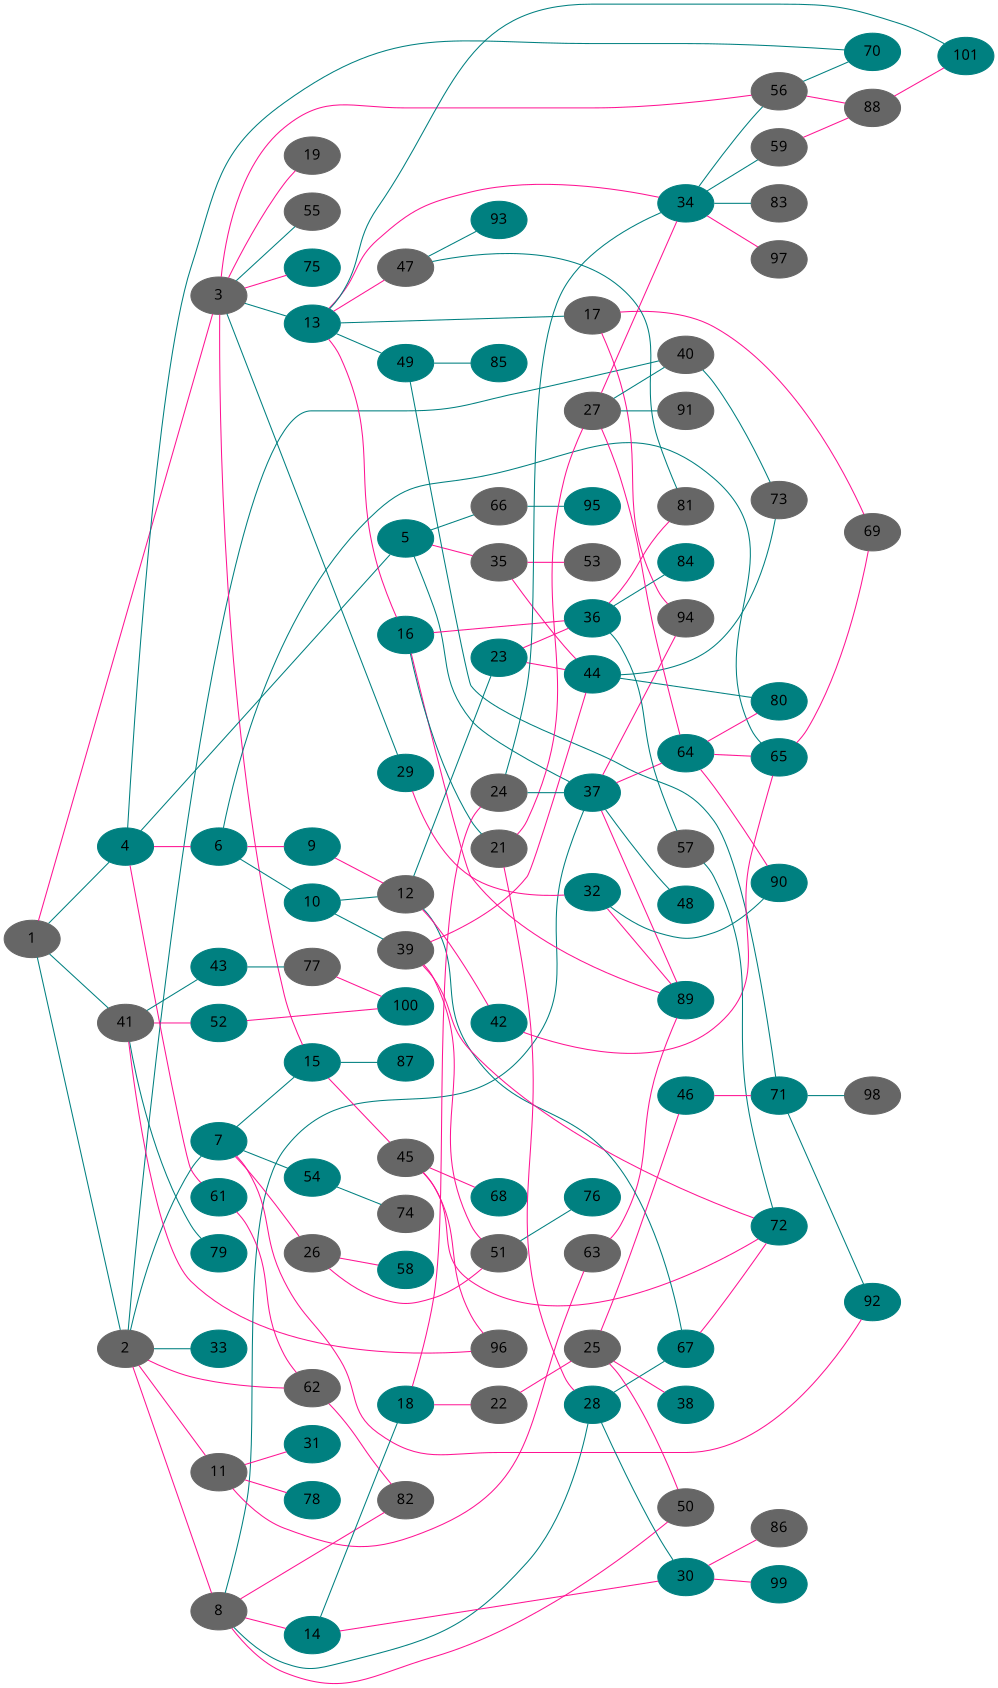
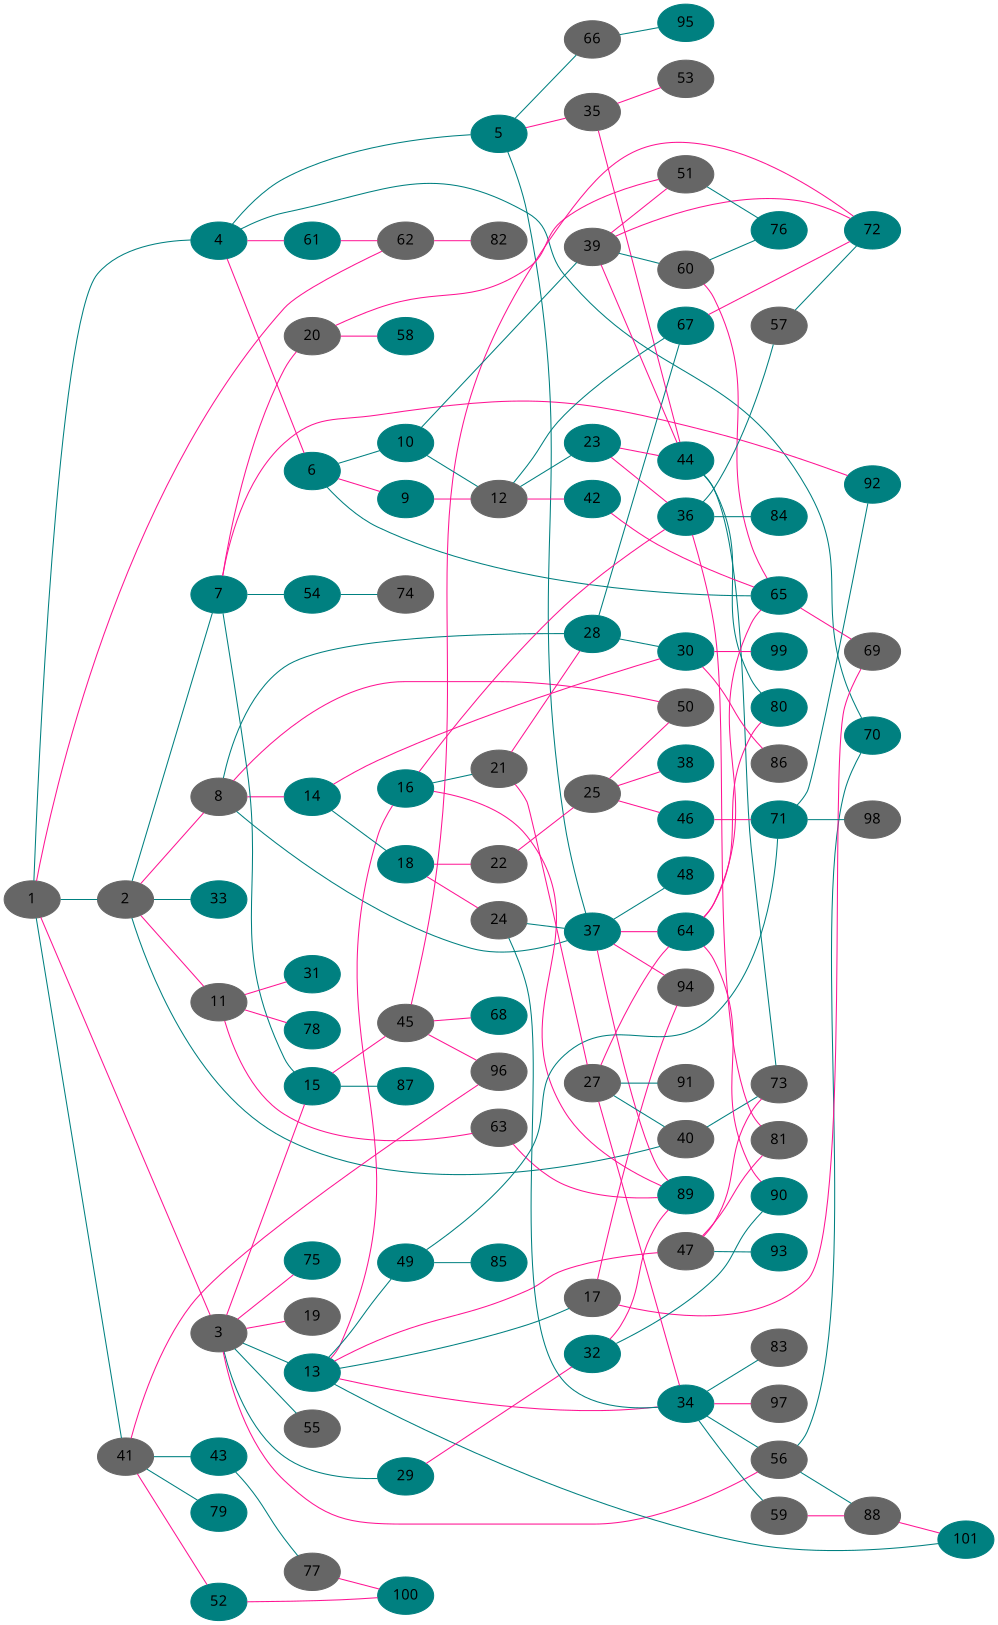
(826, 100) -> (826, 1488)
none -> (686, 270)
(627, 294) -> (734, 1194)
none -> (732, 1168)
(312, 1253) -> (312, 336)
(214, 1382) -> (148, 527)
(312, 1556) -> none
